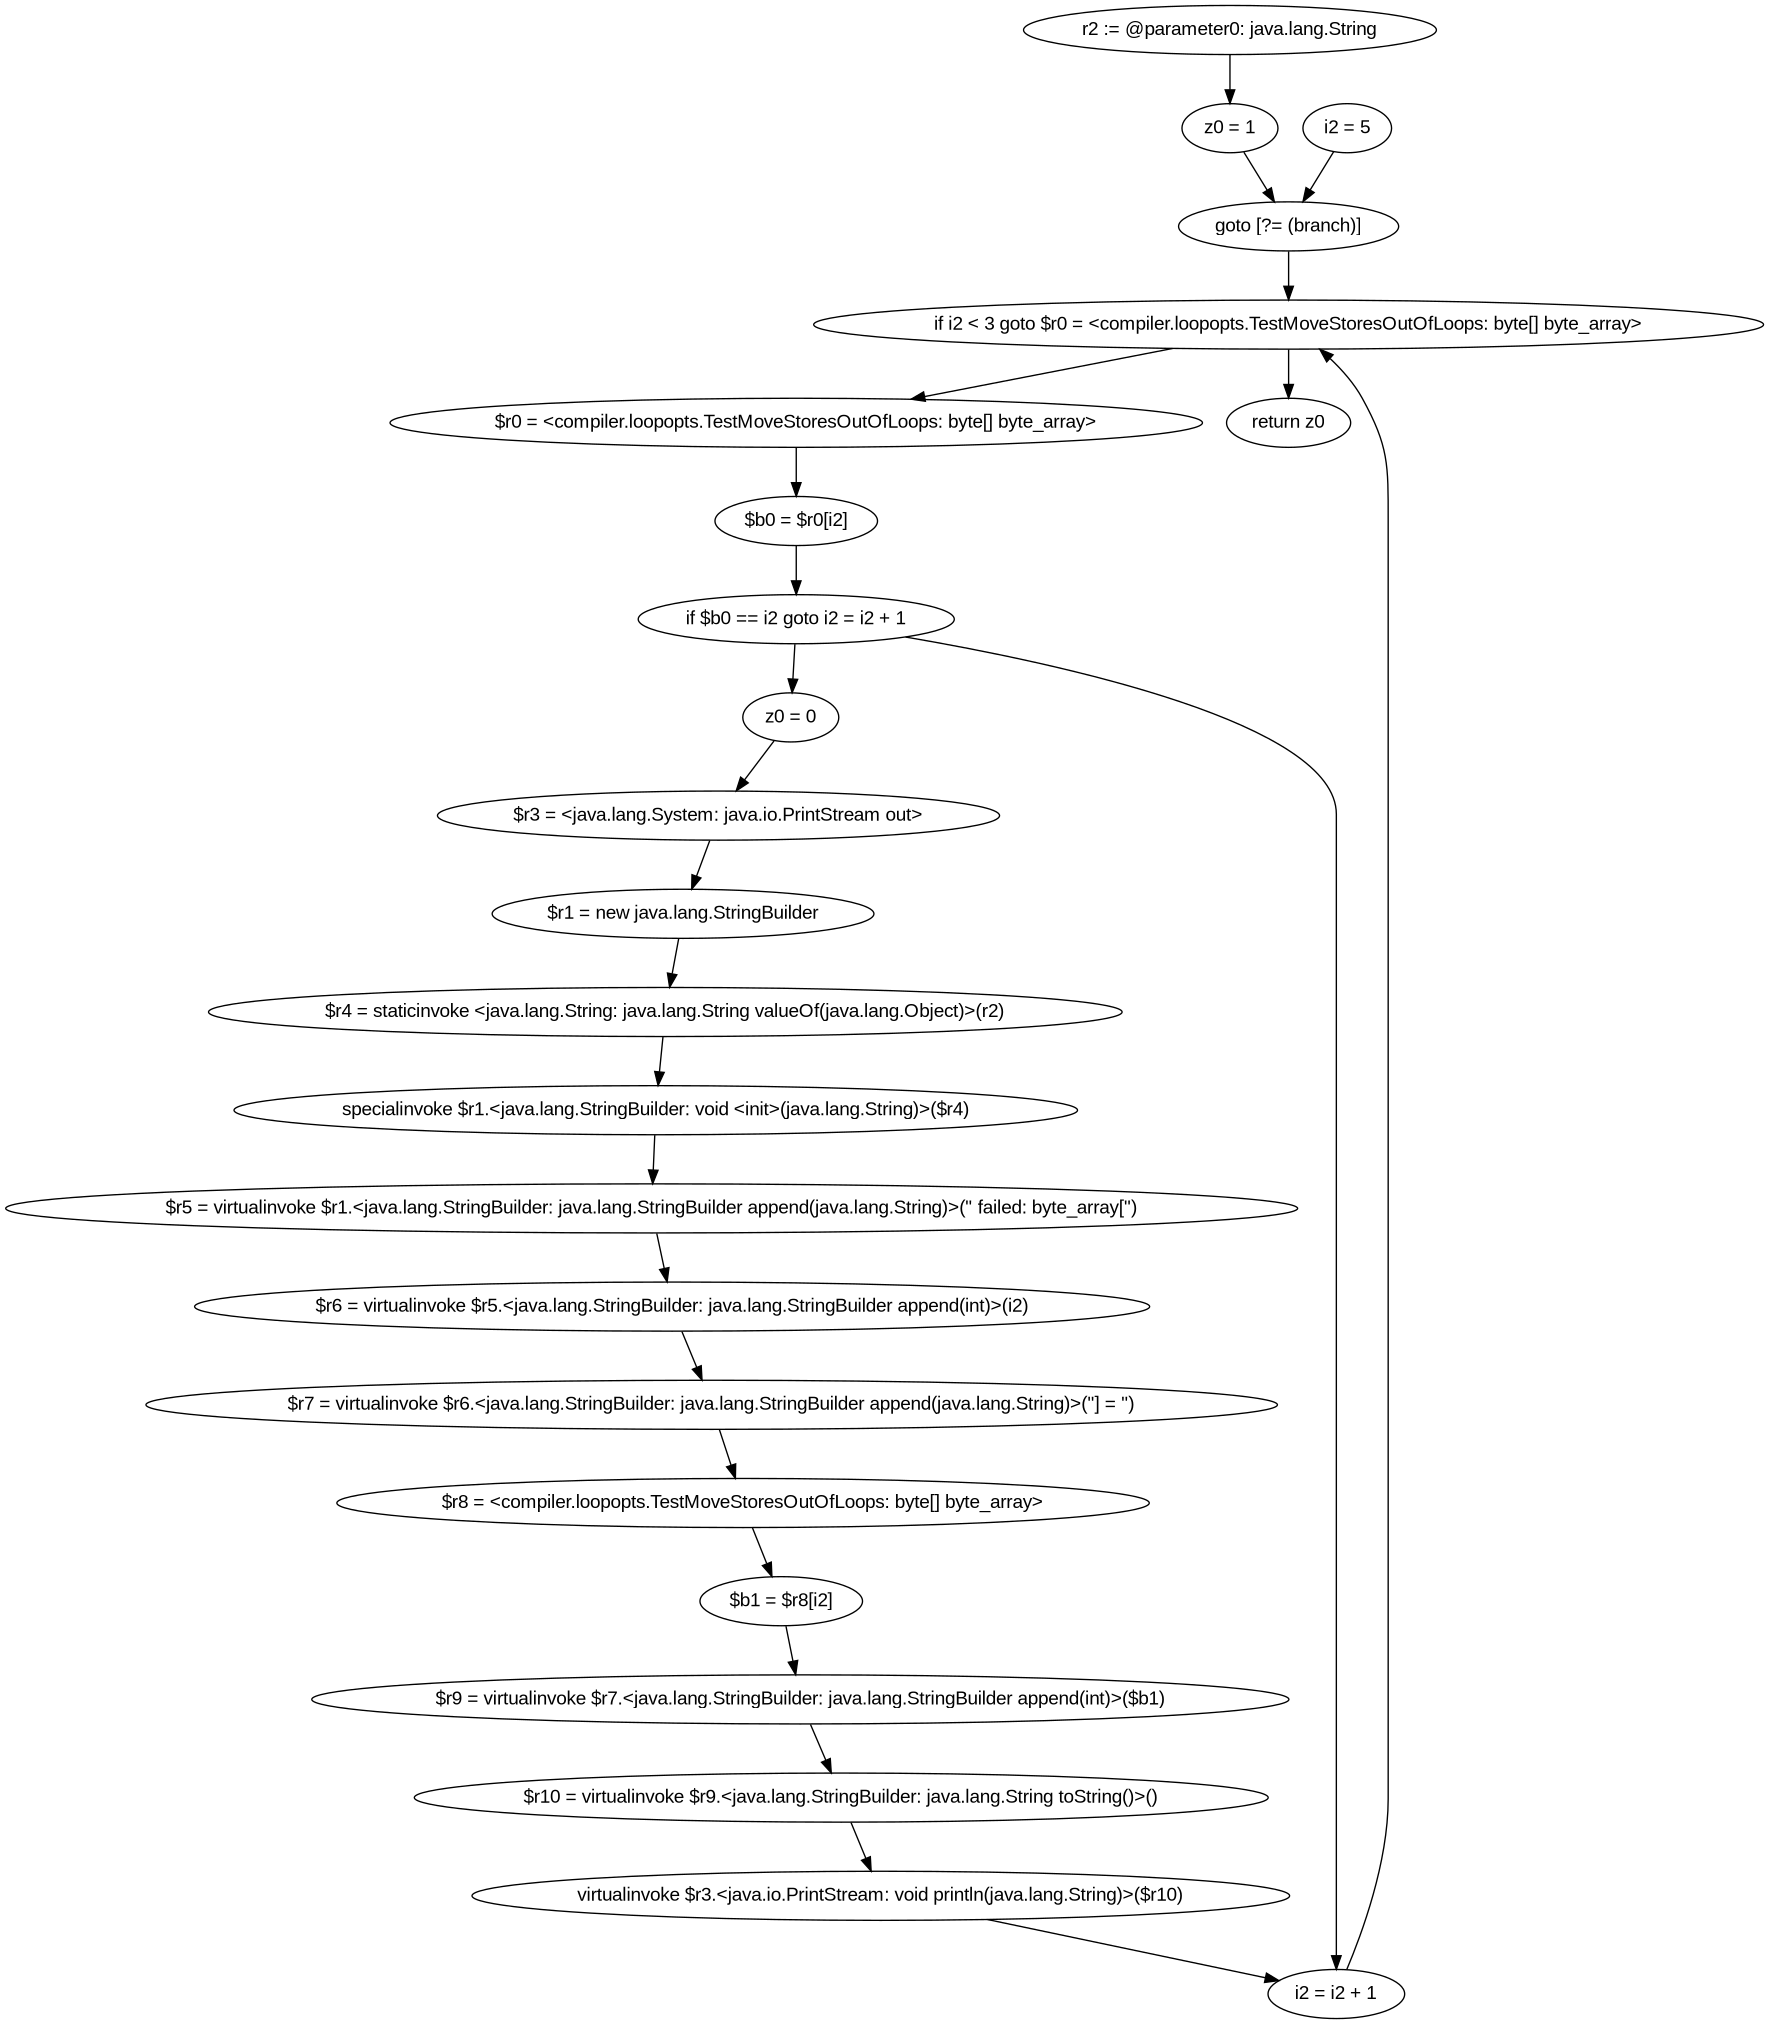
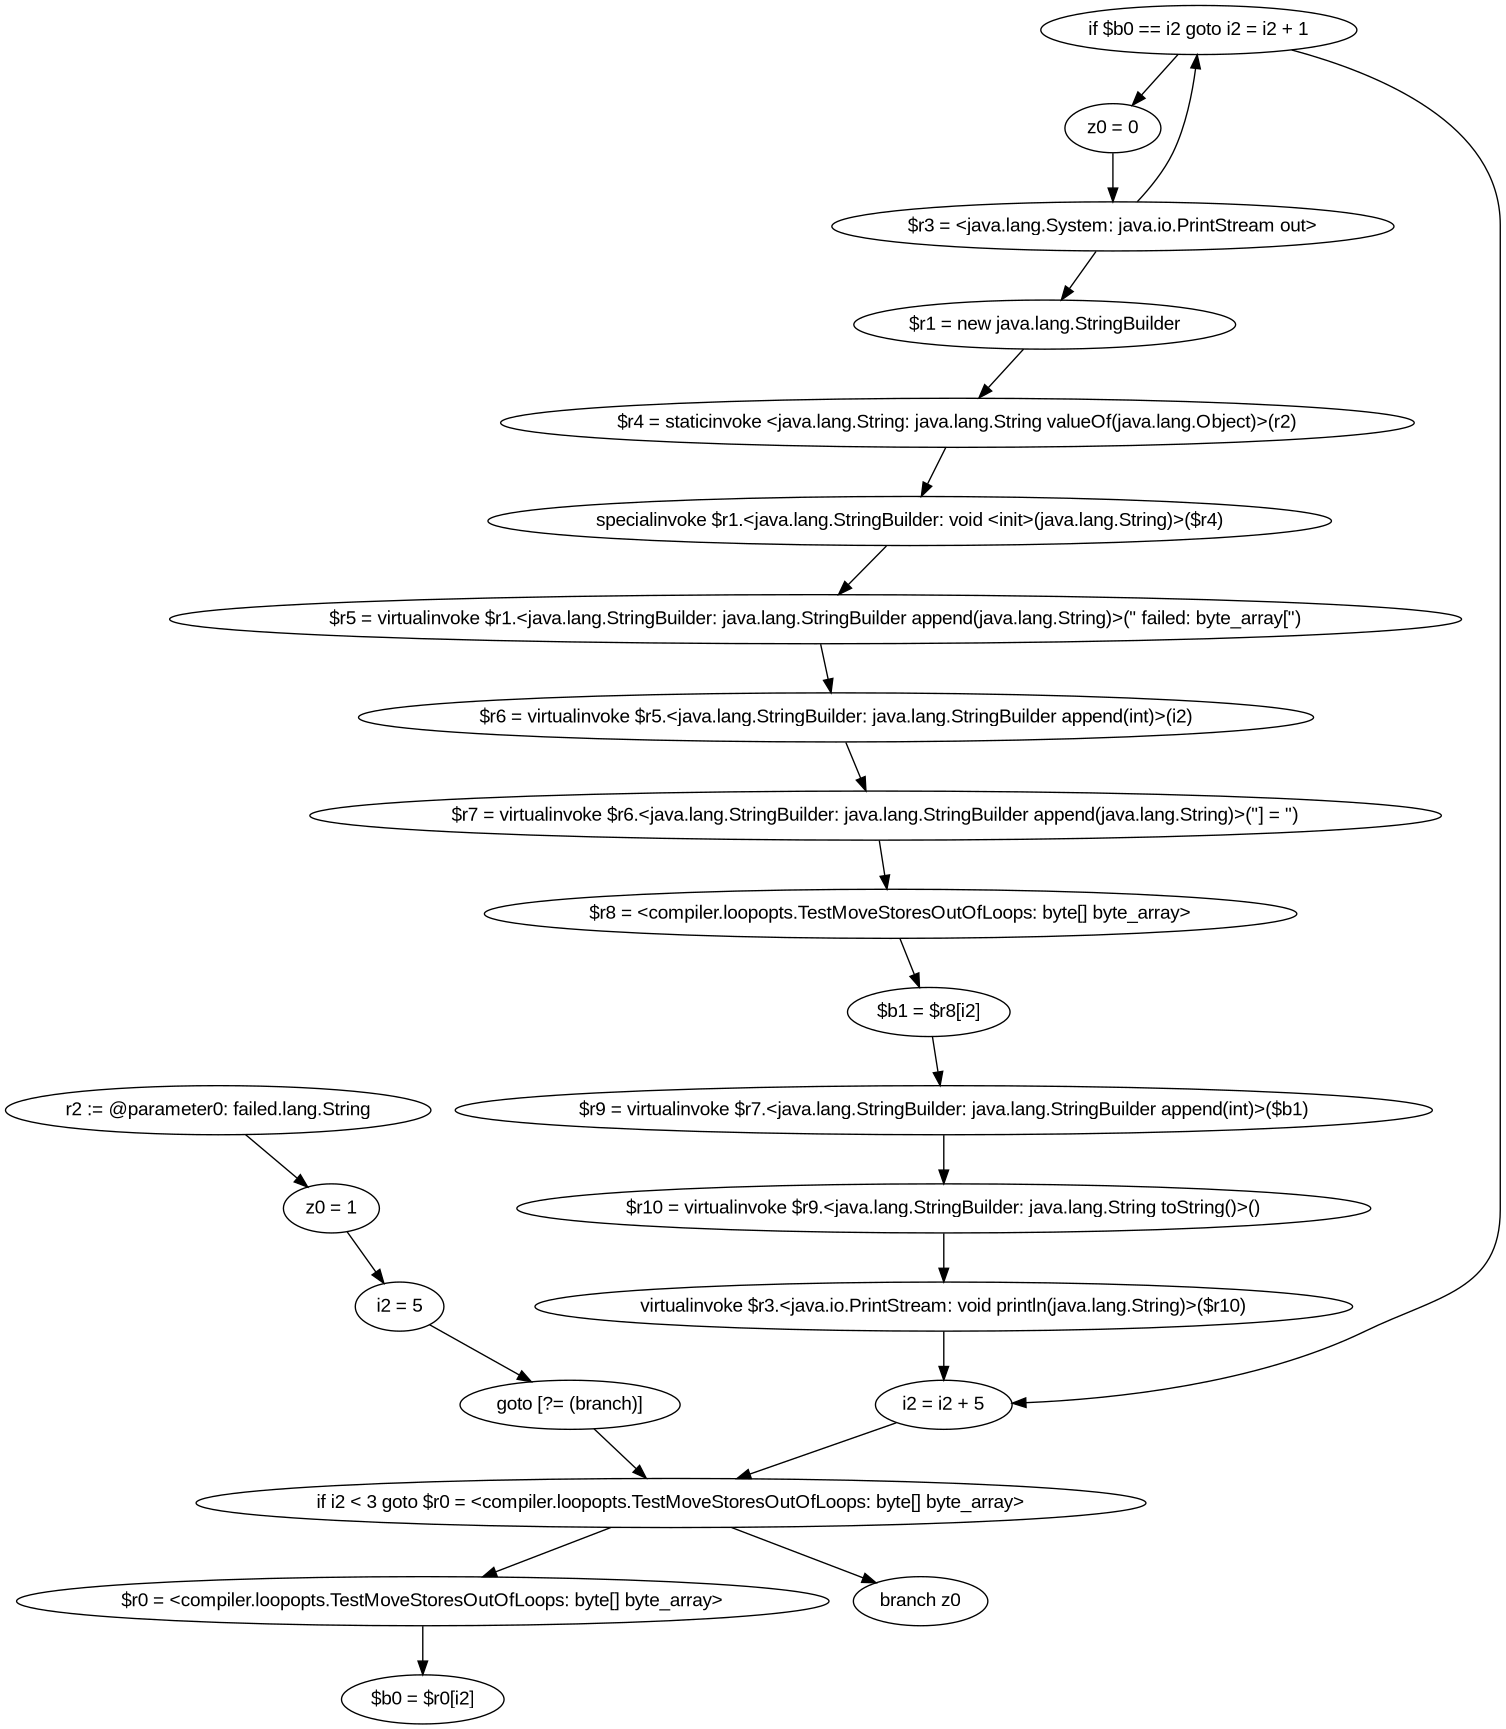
(1230, 30) -> (218, 1110)
(1256, 171) -> (362, 1252)
(1289, 423) -> (921, 1601)
(796, 563) -> (1178, 140)
(1336, 1994) -> (944, 1405)
